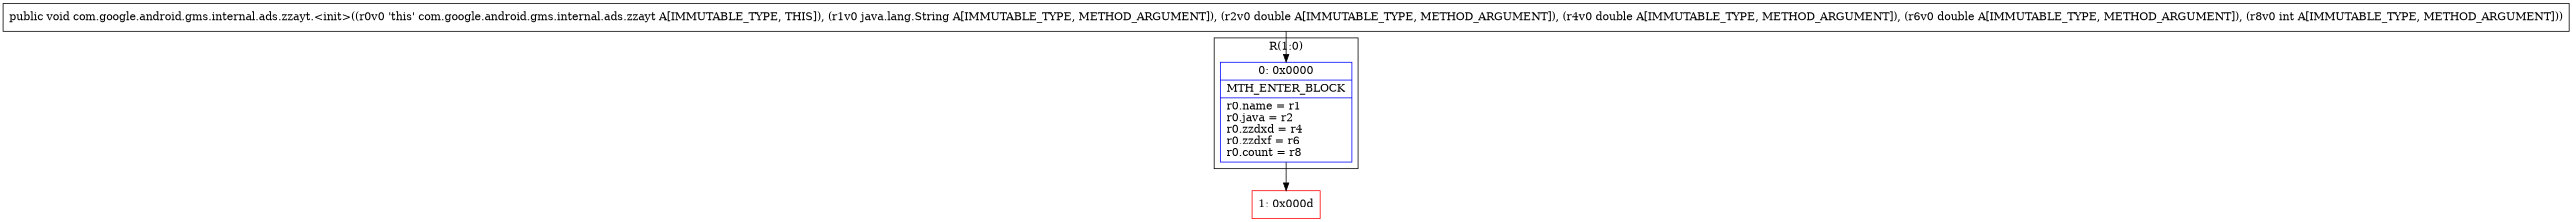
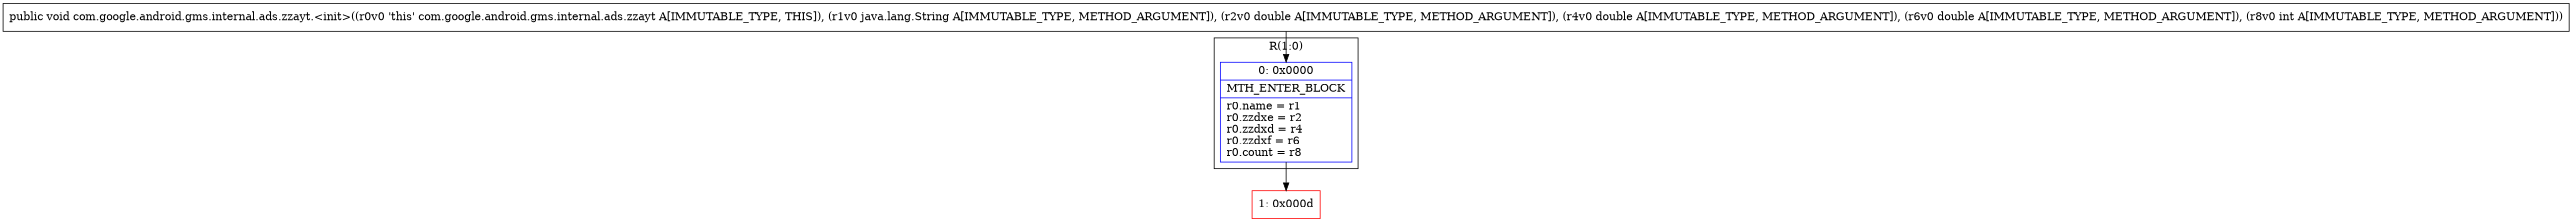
(1260, 118) -> (1264, 118)
